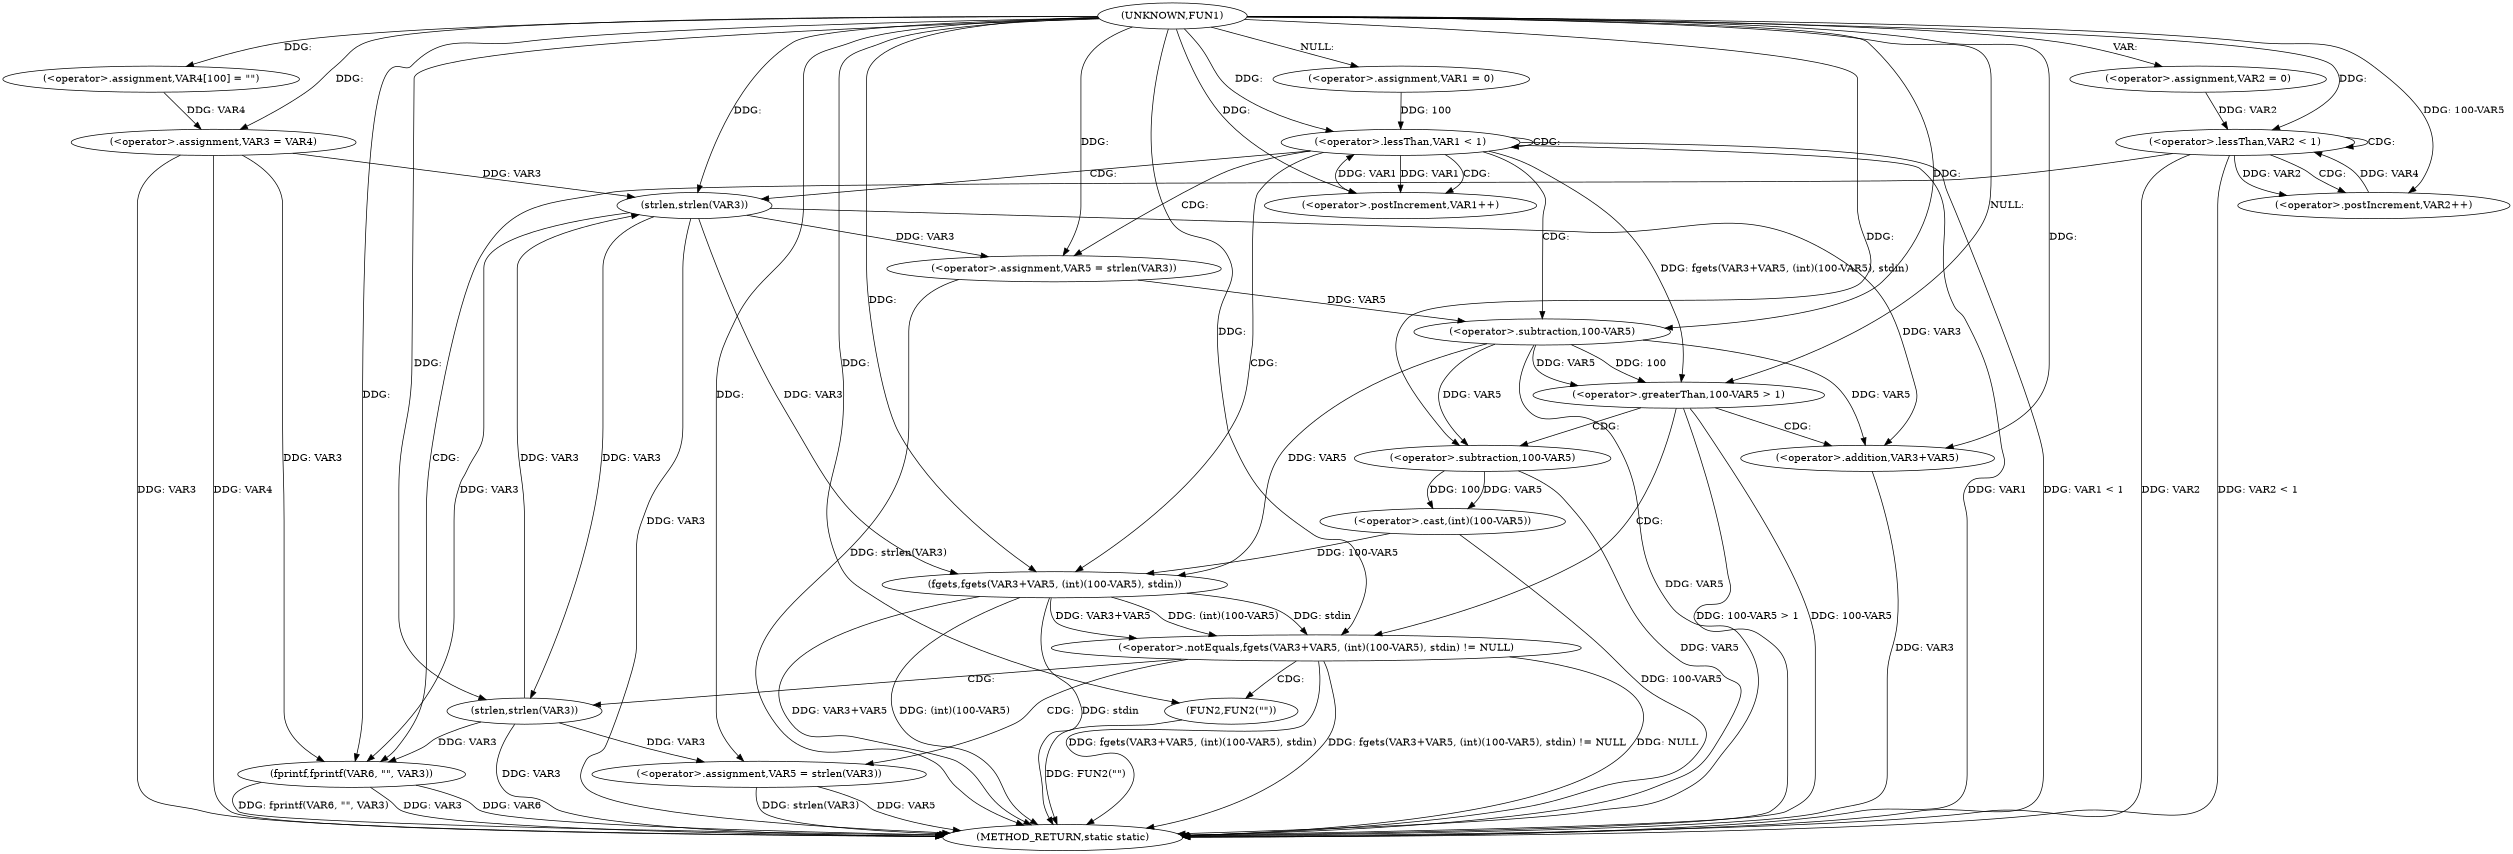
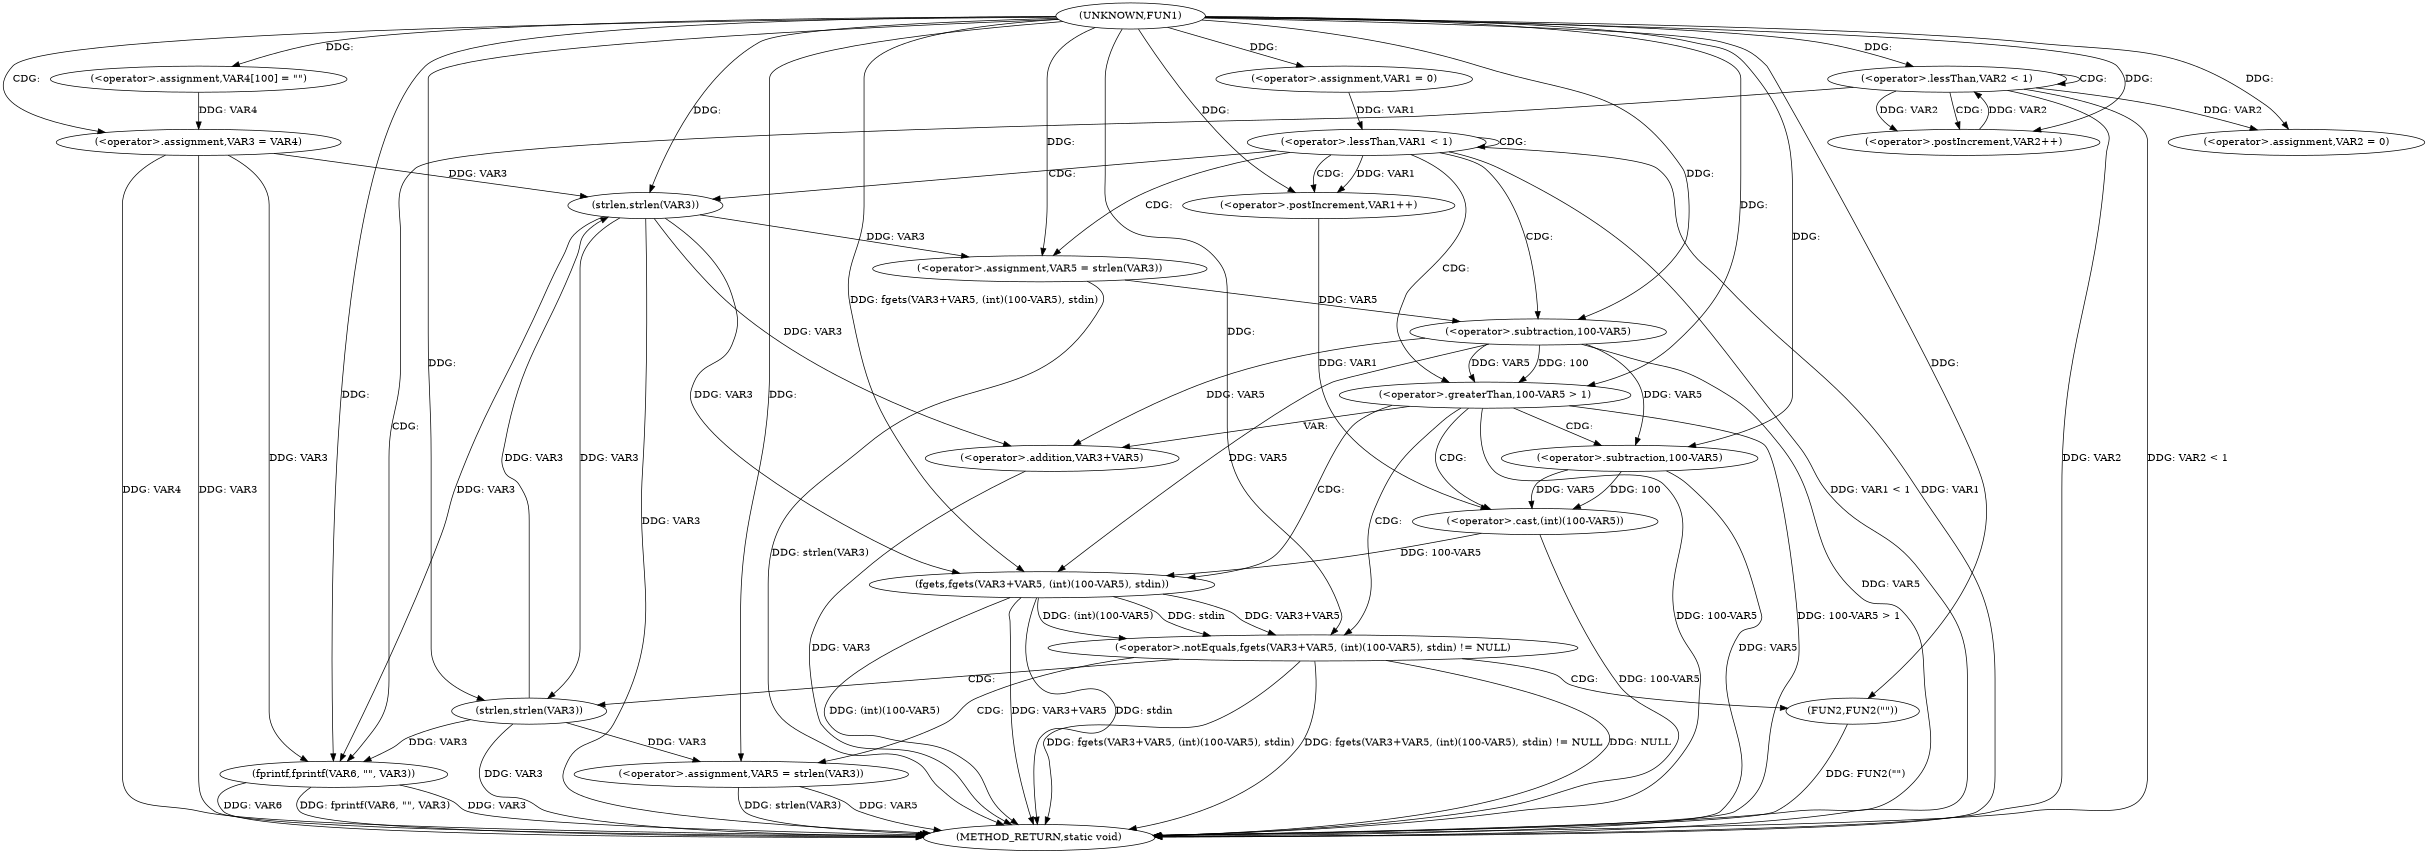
(1869, 33) -> none
(1319, 48) -> (1265, 48)
(2127, 48) -> (2261, 79)
(351, 79) -> (28, 79)
(1242, 97) -> none
(2215, 108) -> (2144, 103)
(1426, 111) -> (1386, 111)
(2464, 111) -> (2141, 79)
(2390, 174) -> (2018, 111)
(1336, 178) -> (1329, 405)
(2009, 206) -> (1756, 206)
(1785, 269) -> (1458, 269)
(884, 300) -> (974, 300)
(1248, 375) -> (1306, 509)
(1800, 427) -> (1318, 427)
none -> (1436, 463)
(1063, 838) -> (1039, 838)
